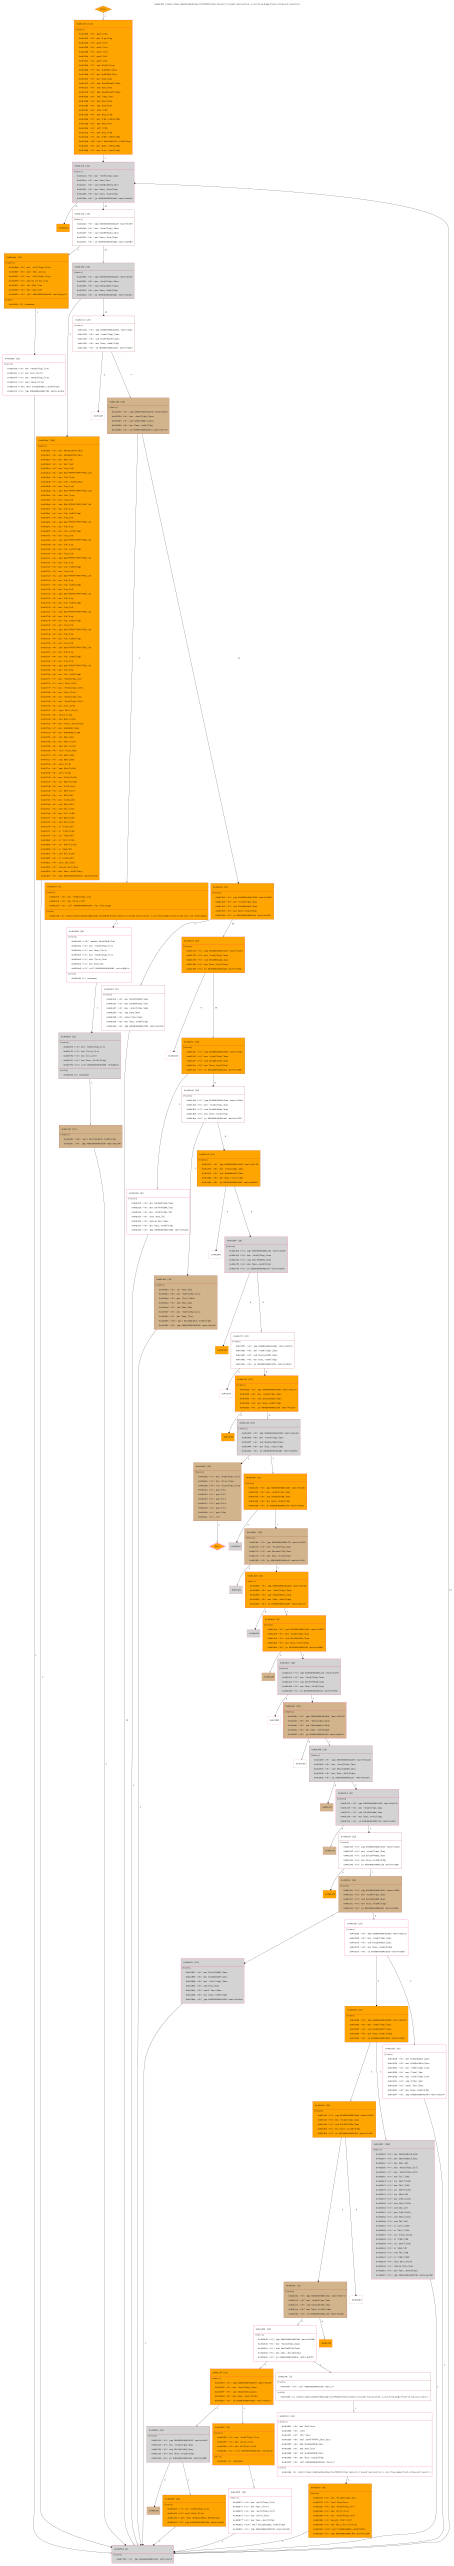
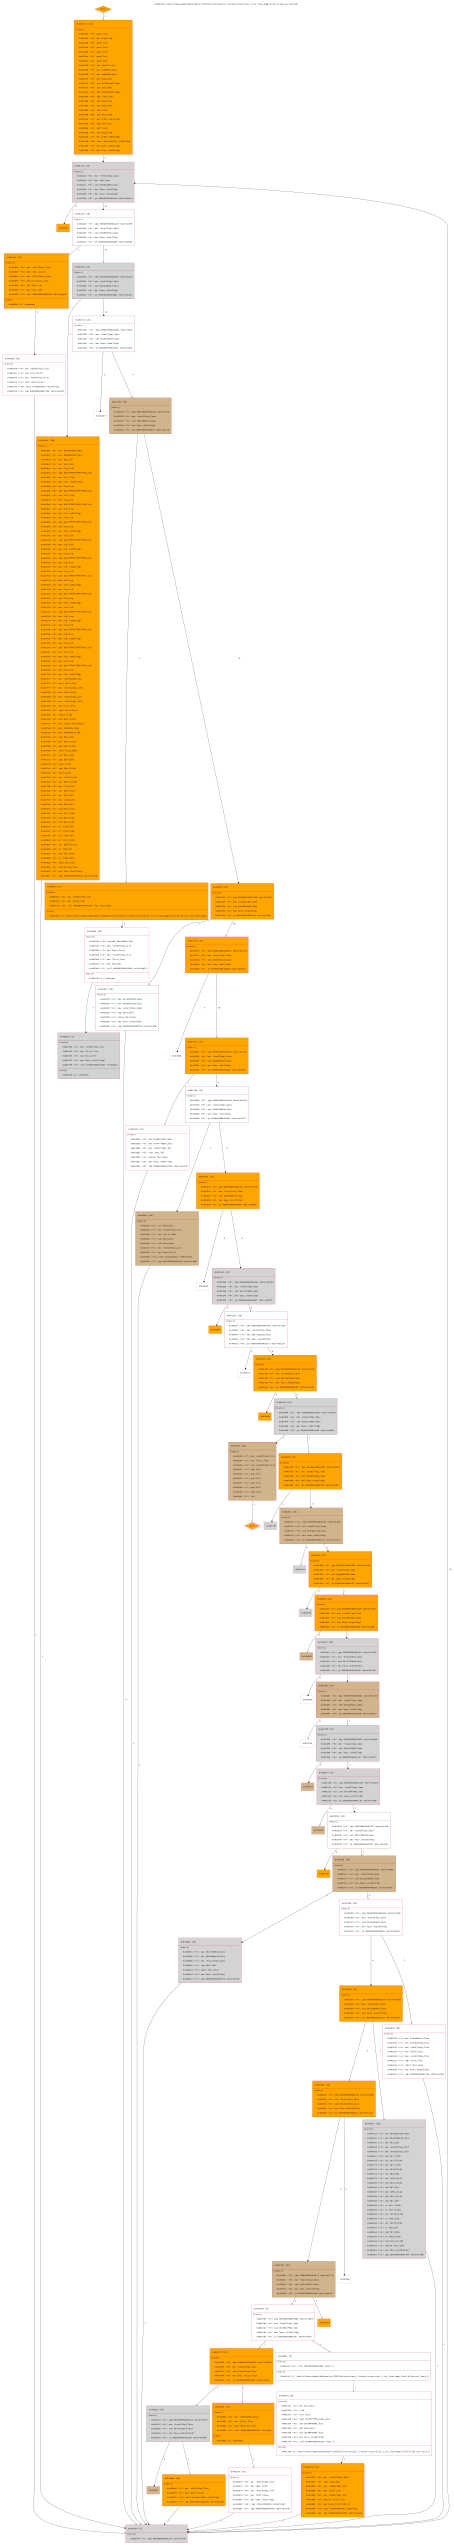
(91, 1136) -> none
